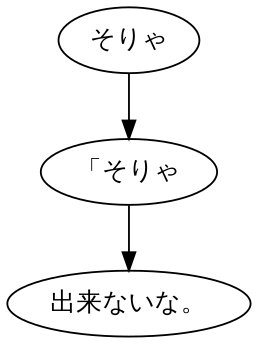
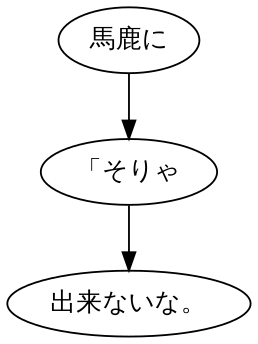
(129, 40) -> (129, 40)
